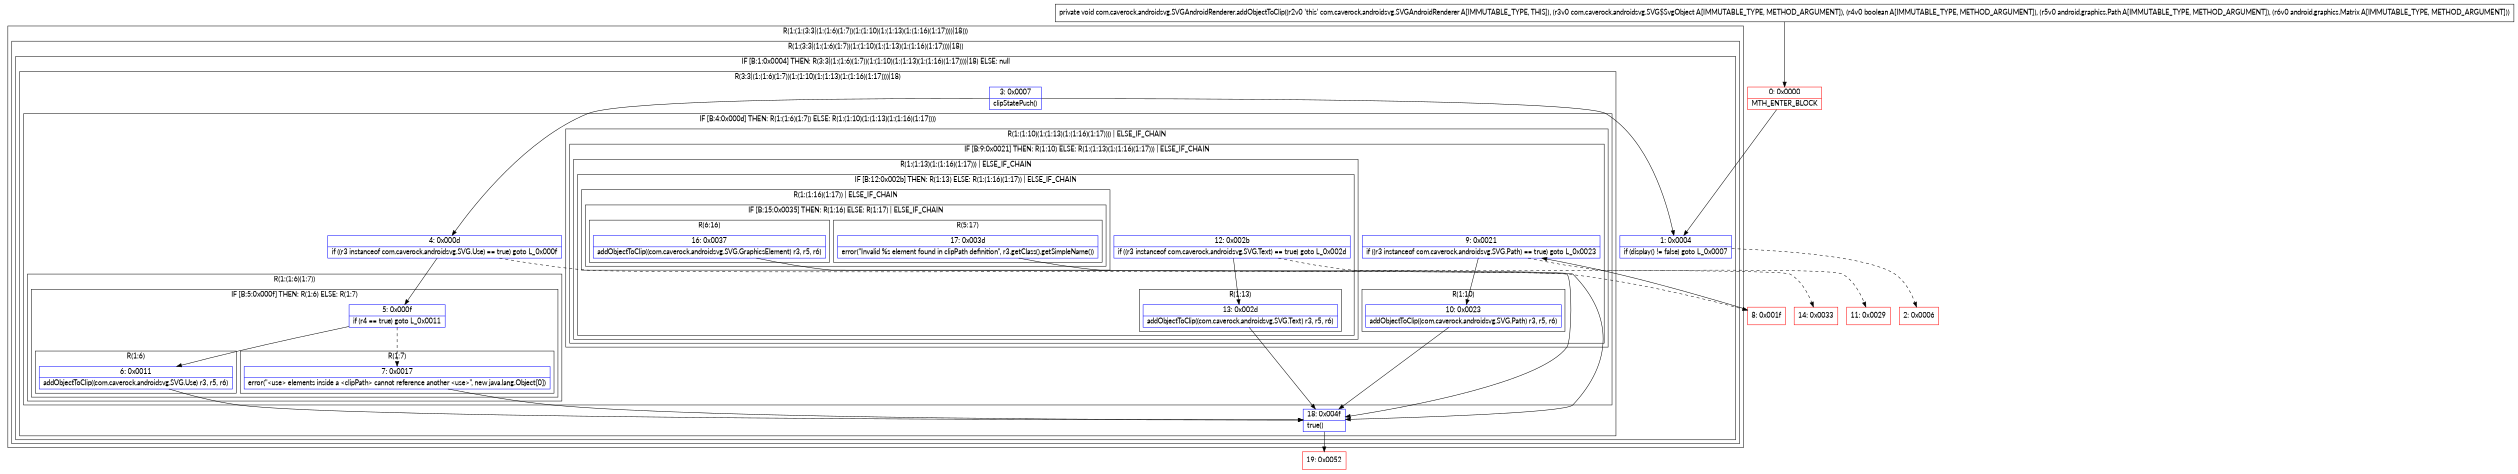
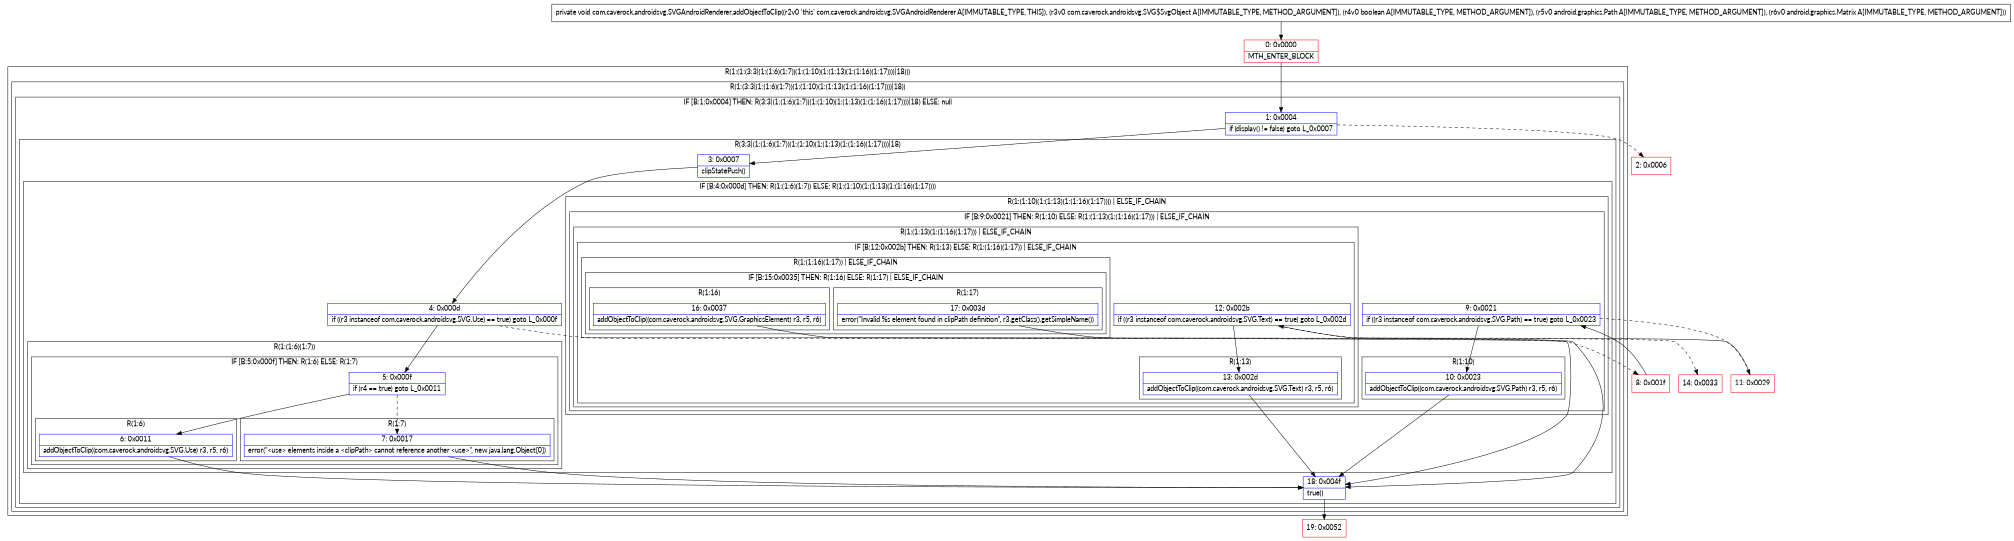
(1393, 101) -> (990, 146)
(709, 226) -> (709, 293)
(968, 226) -> (968, 293)
none -> (1525, 338)
